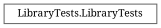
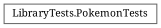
(80, 14) -> (80, 14)
